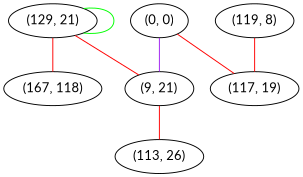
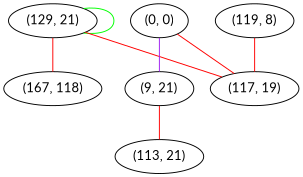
(107, 55) -> (154, 55)
(159, 157) -> (159, 157)
